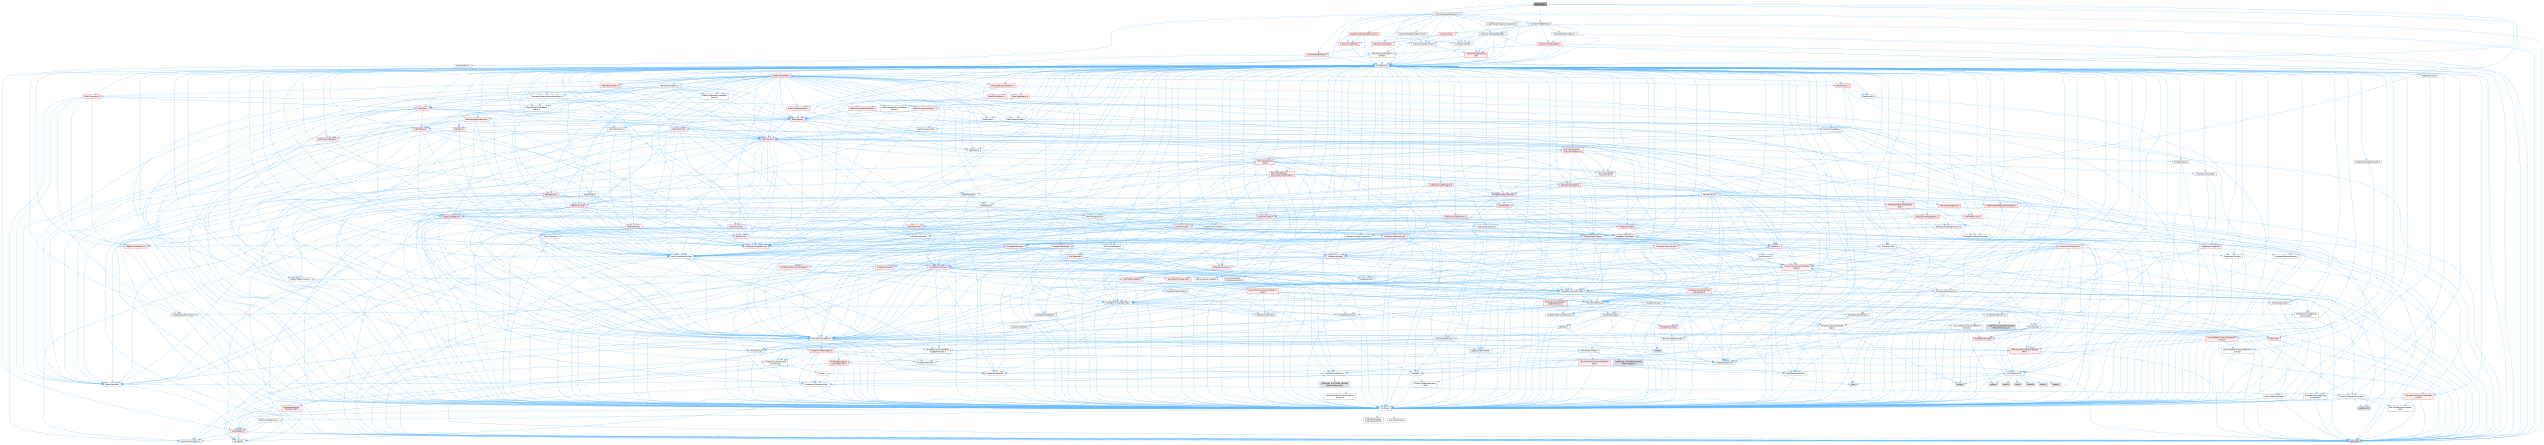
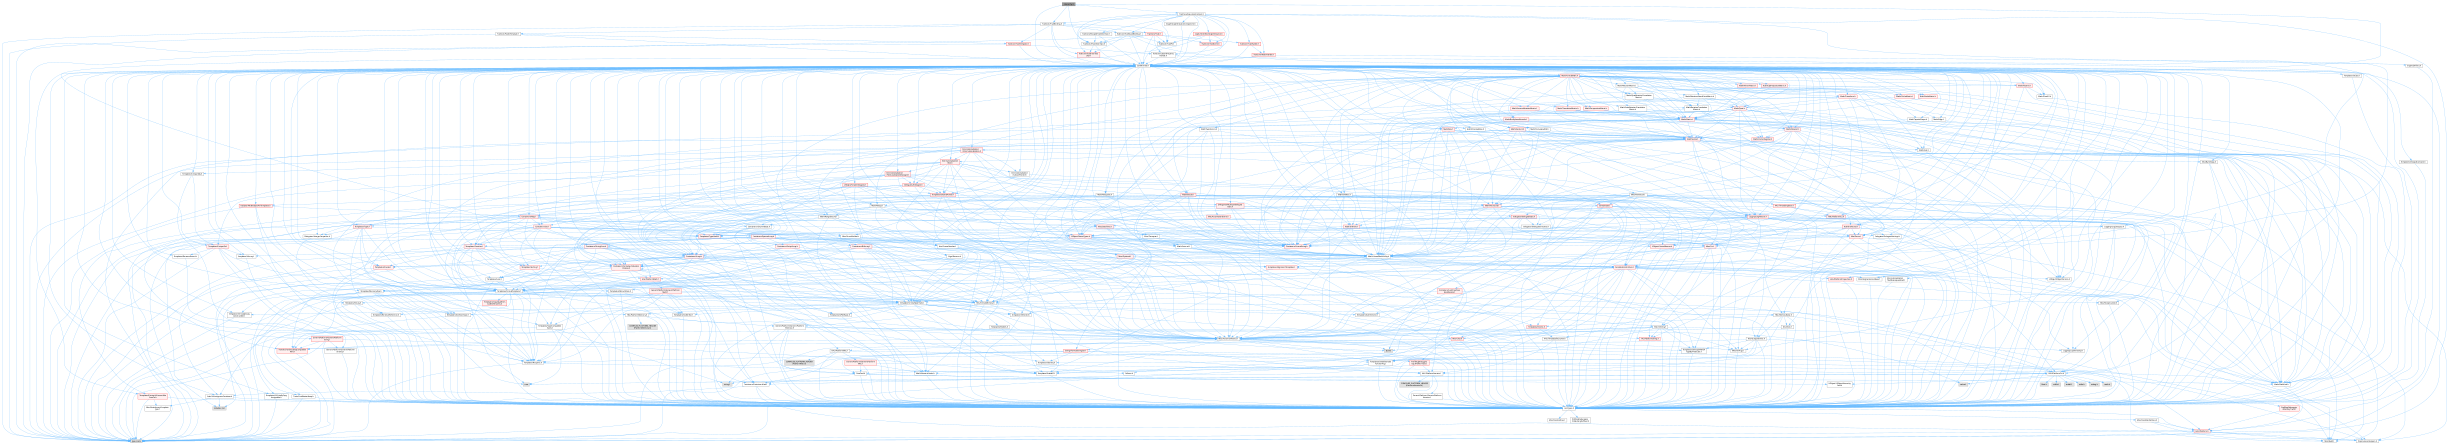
(547, 97) -> (1700, 97)
none -> (1111, 328)
none -> (2082, 385)
